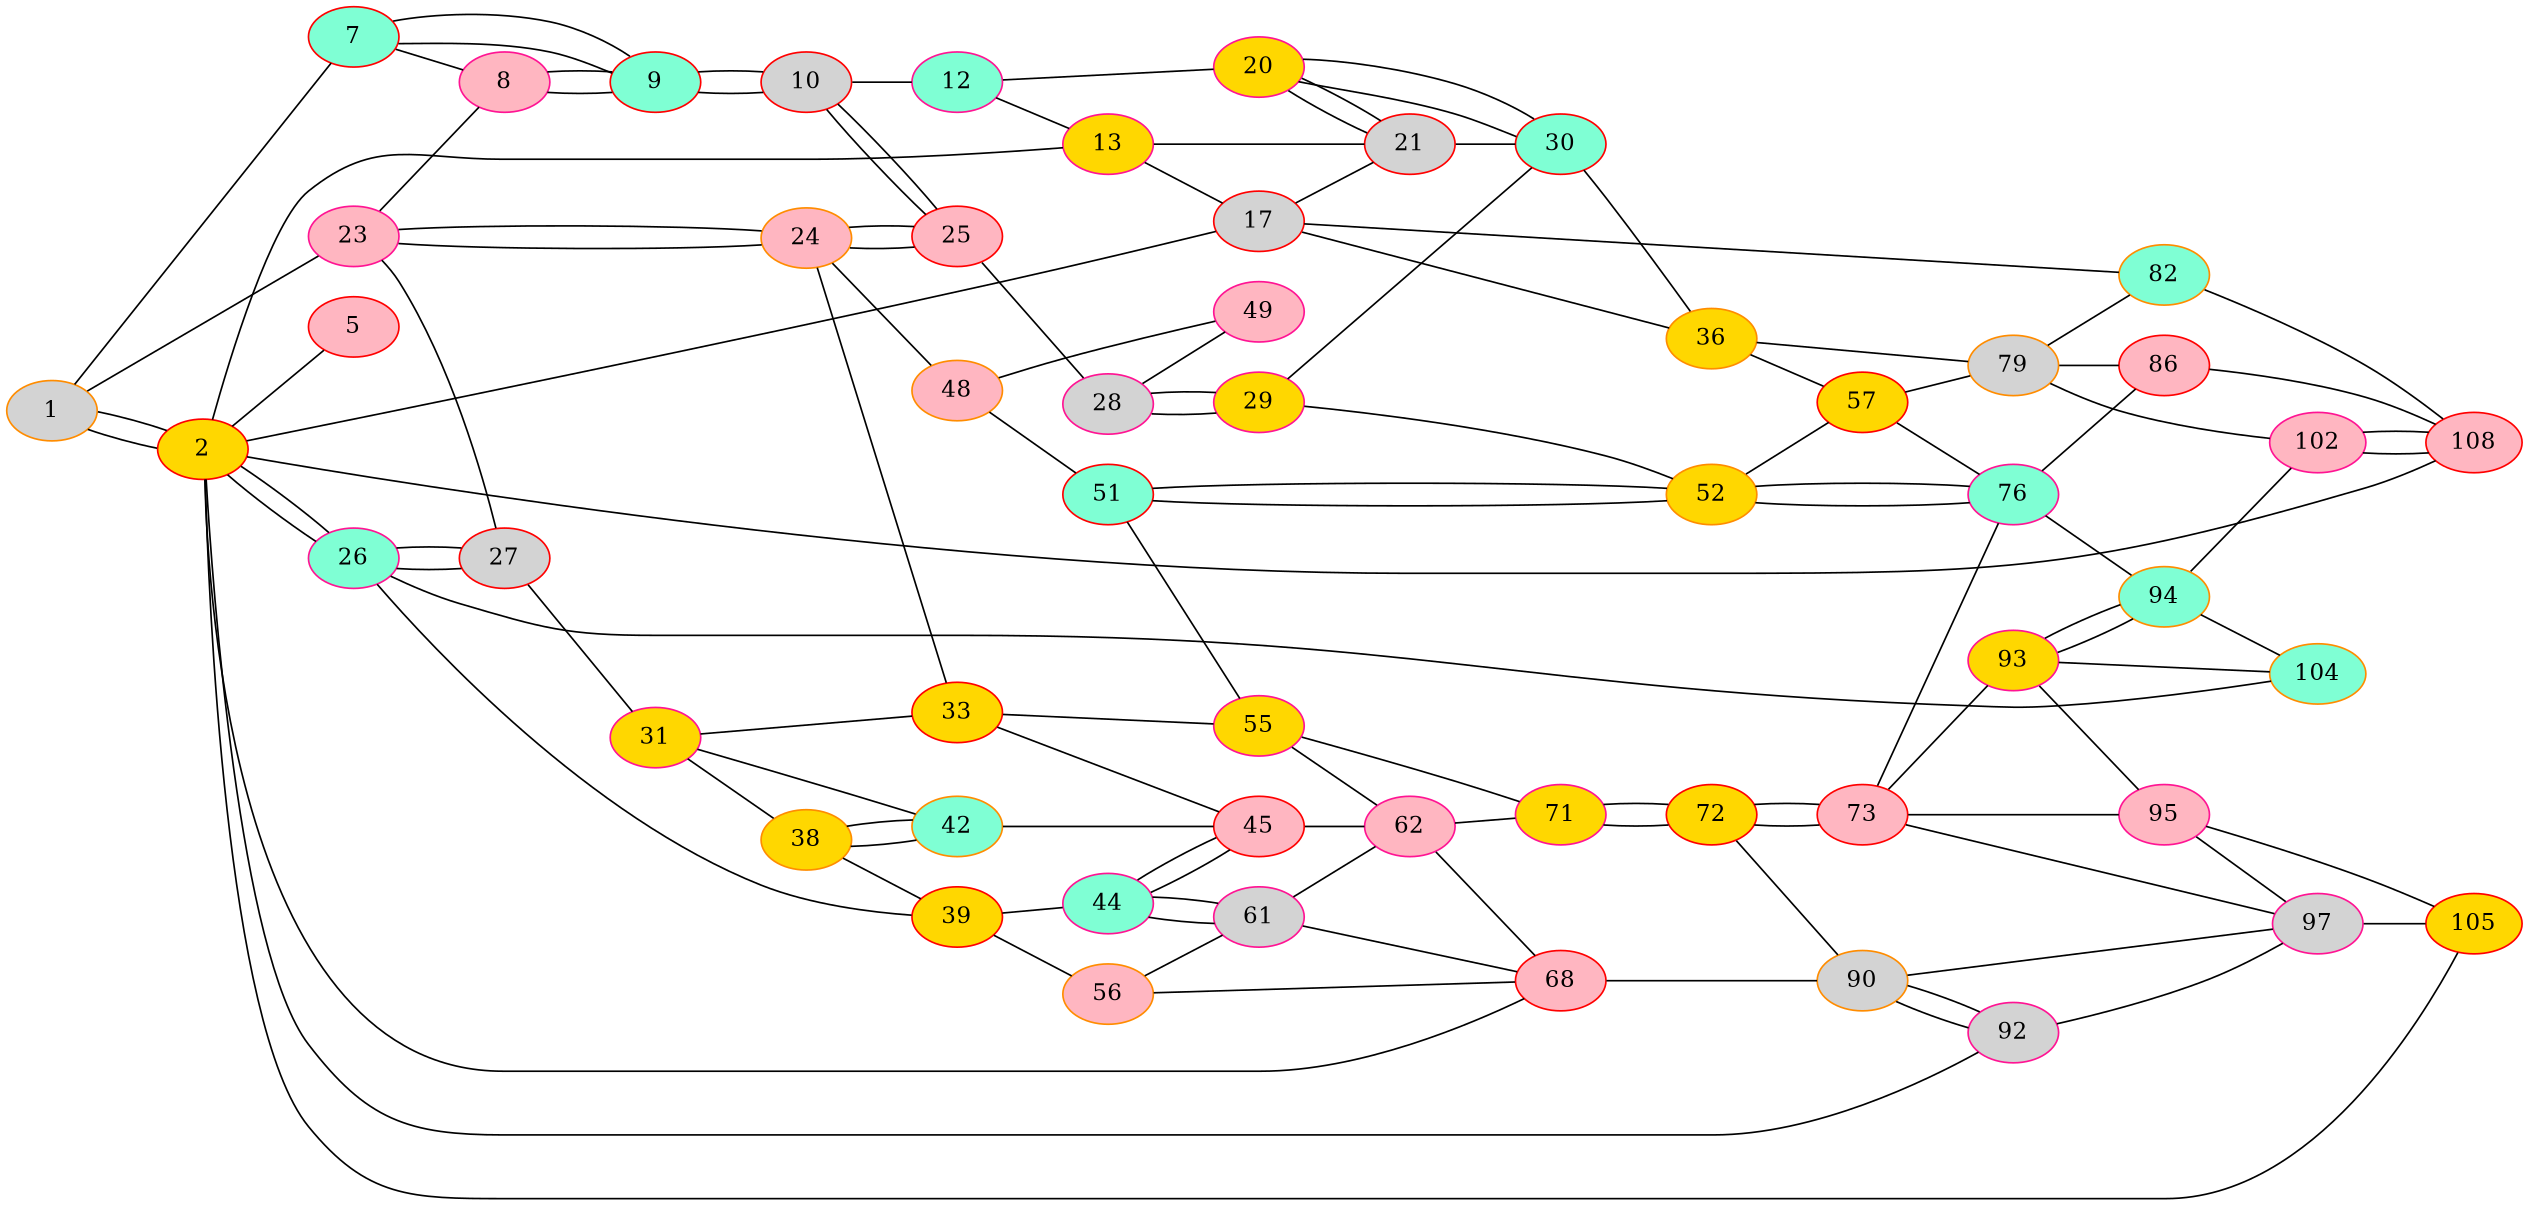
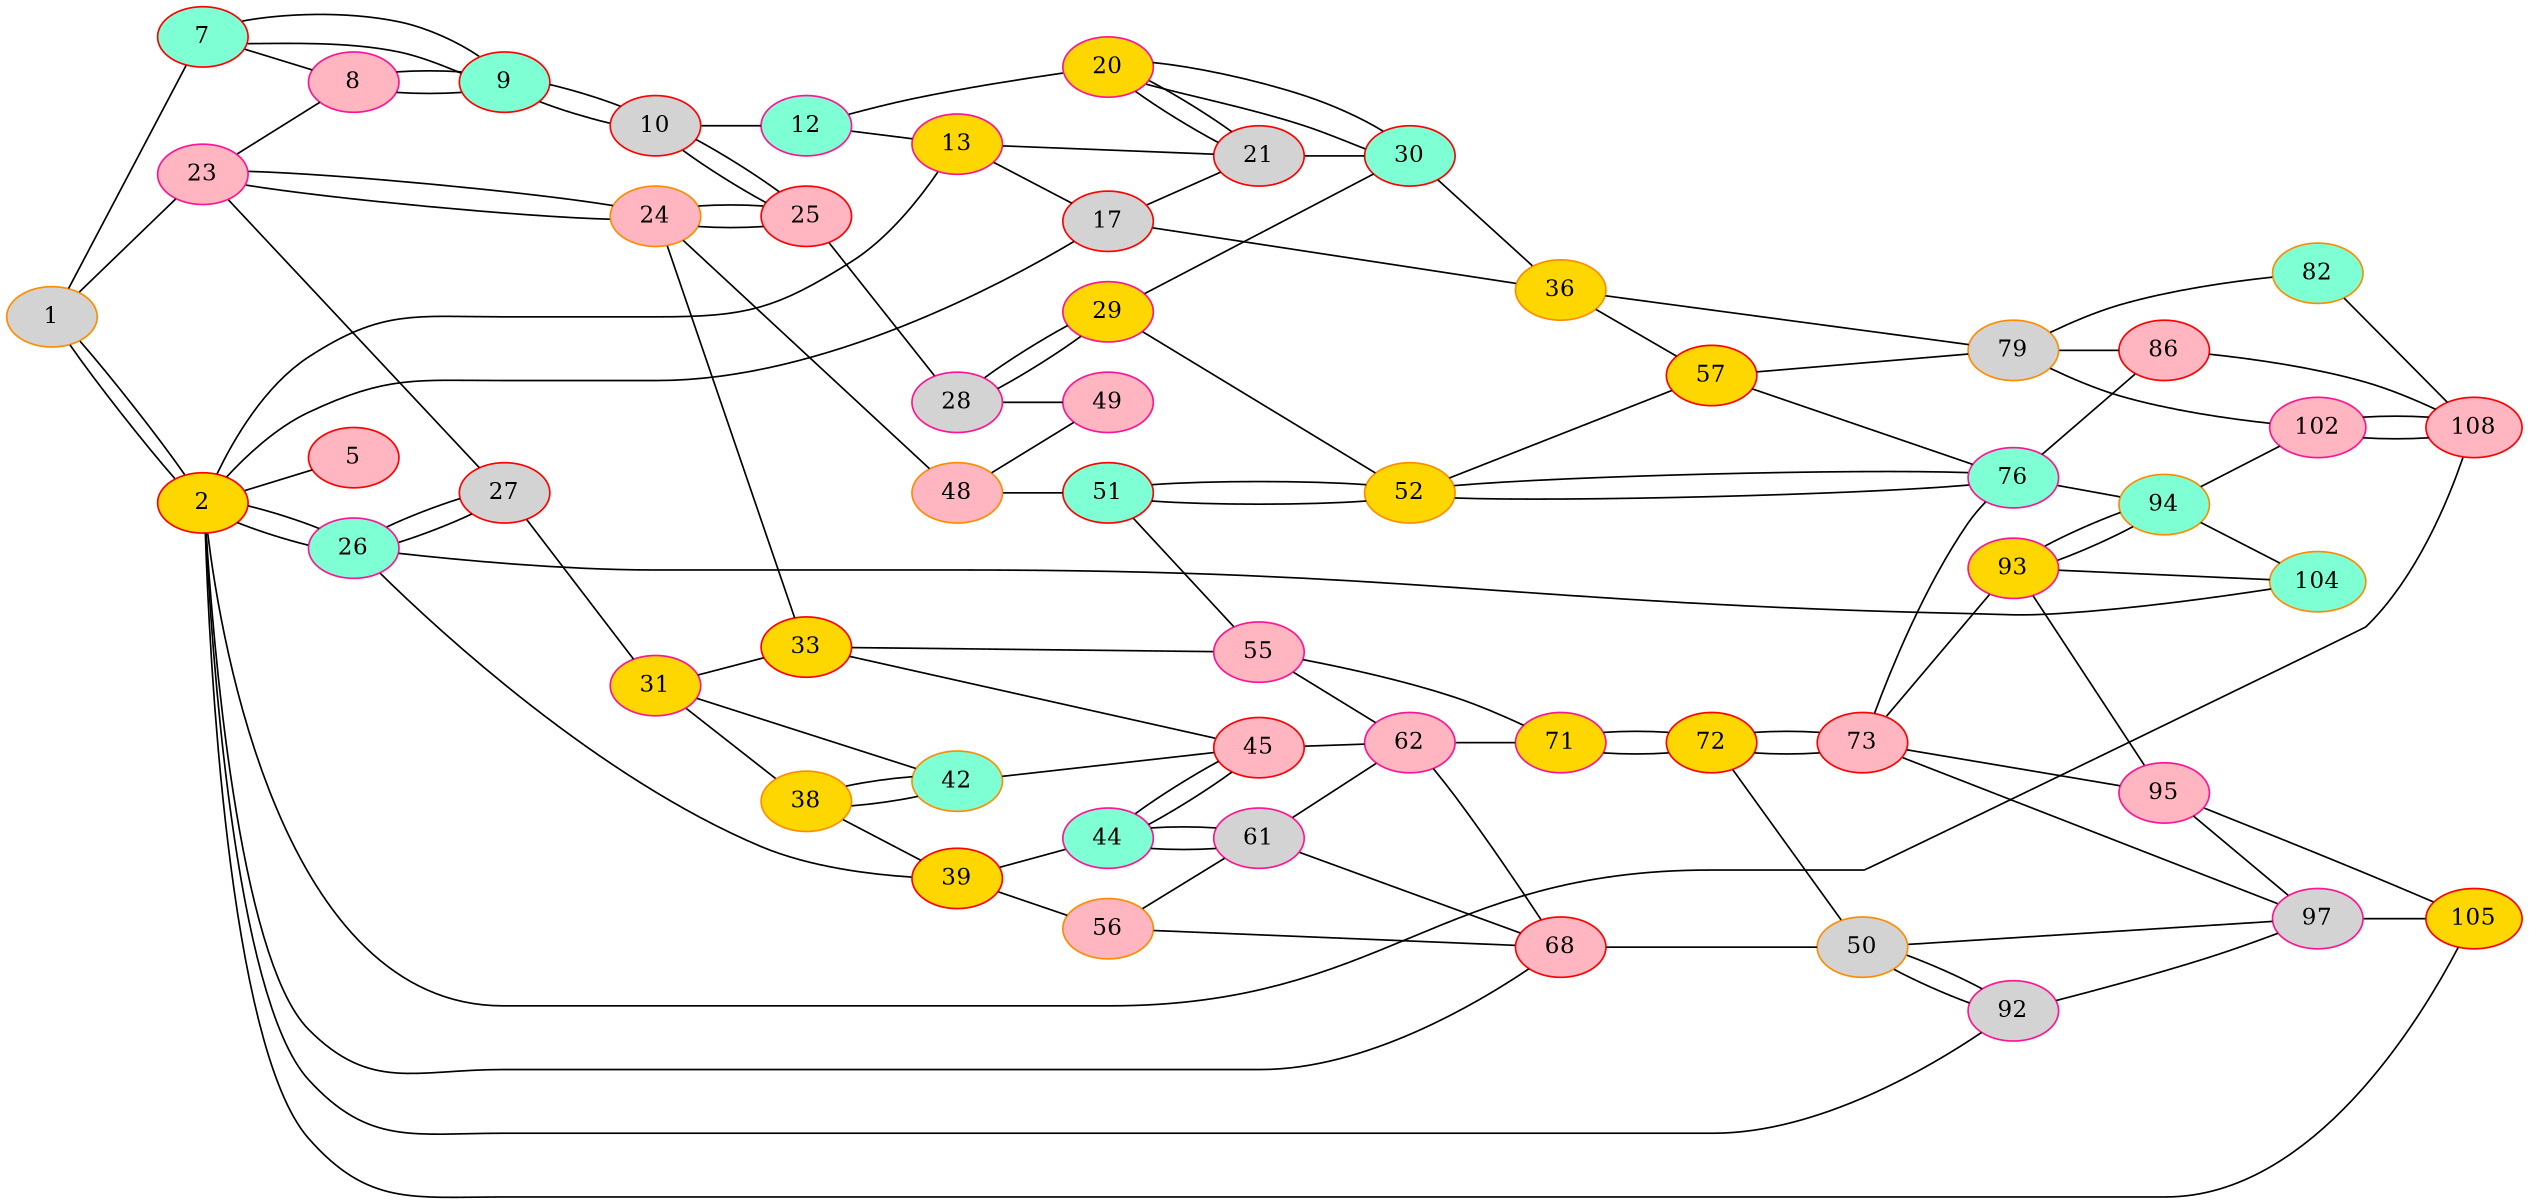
(1712, 248) -> none
(1259, 726) -> (1259, 652)
(1862, 981) -> (1862, 947)
